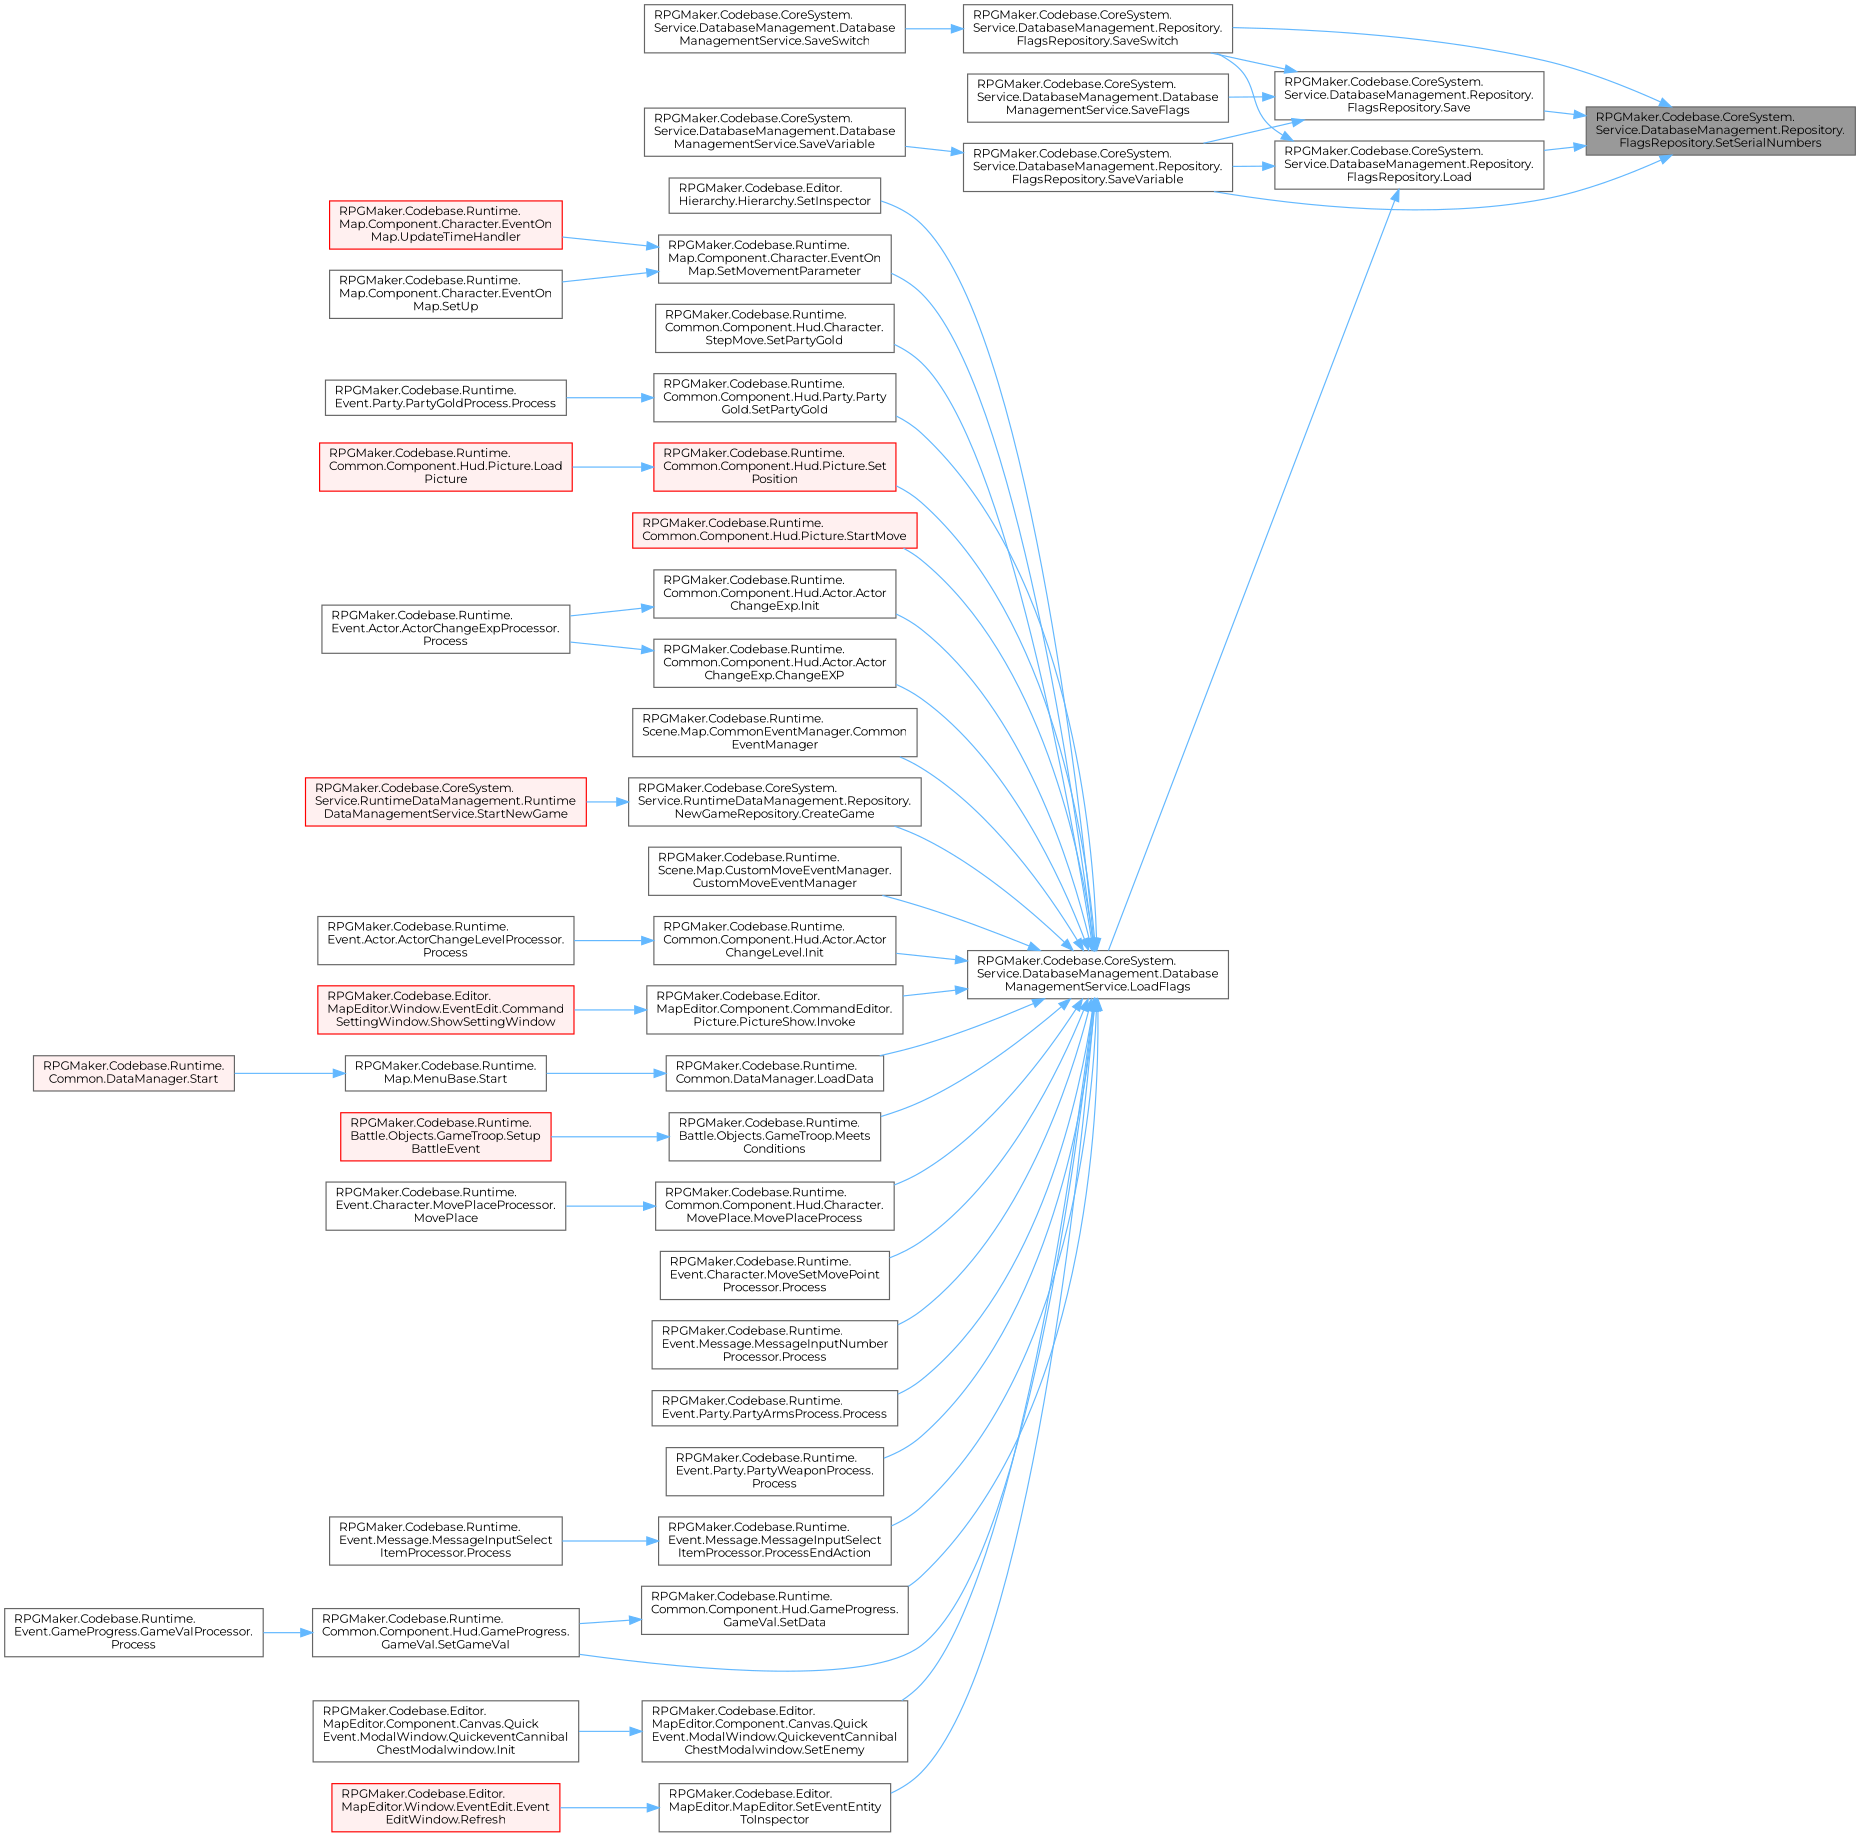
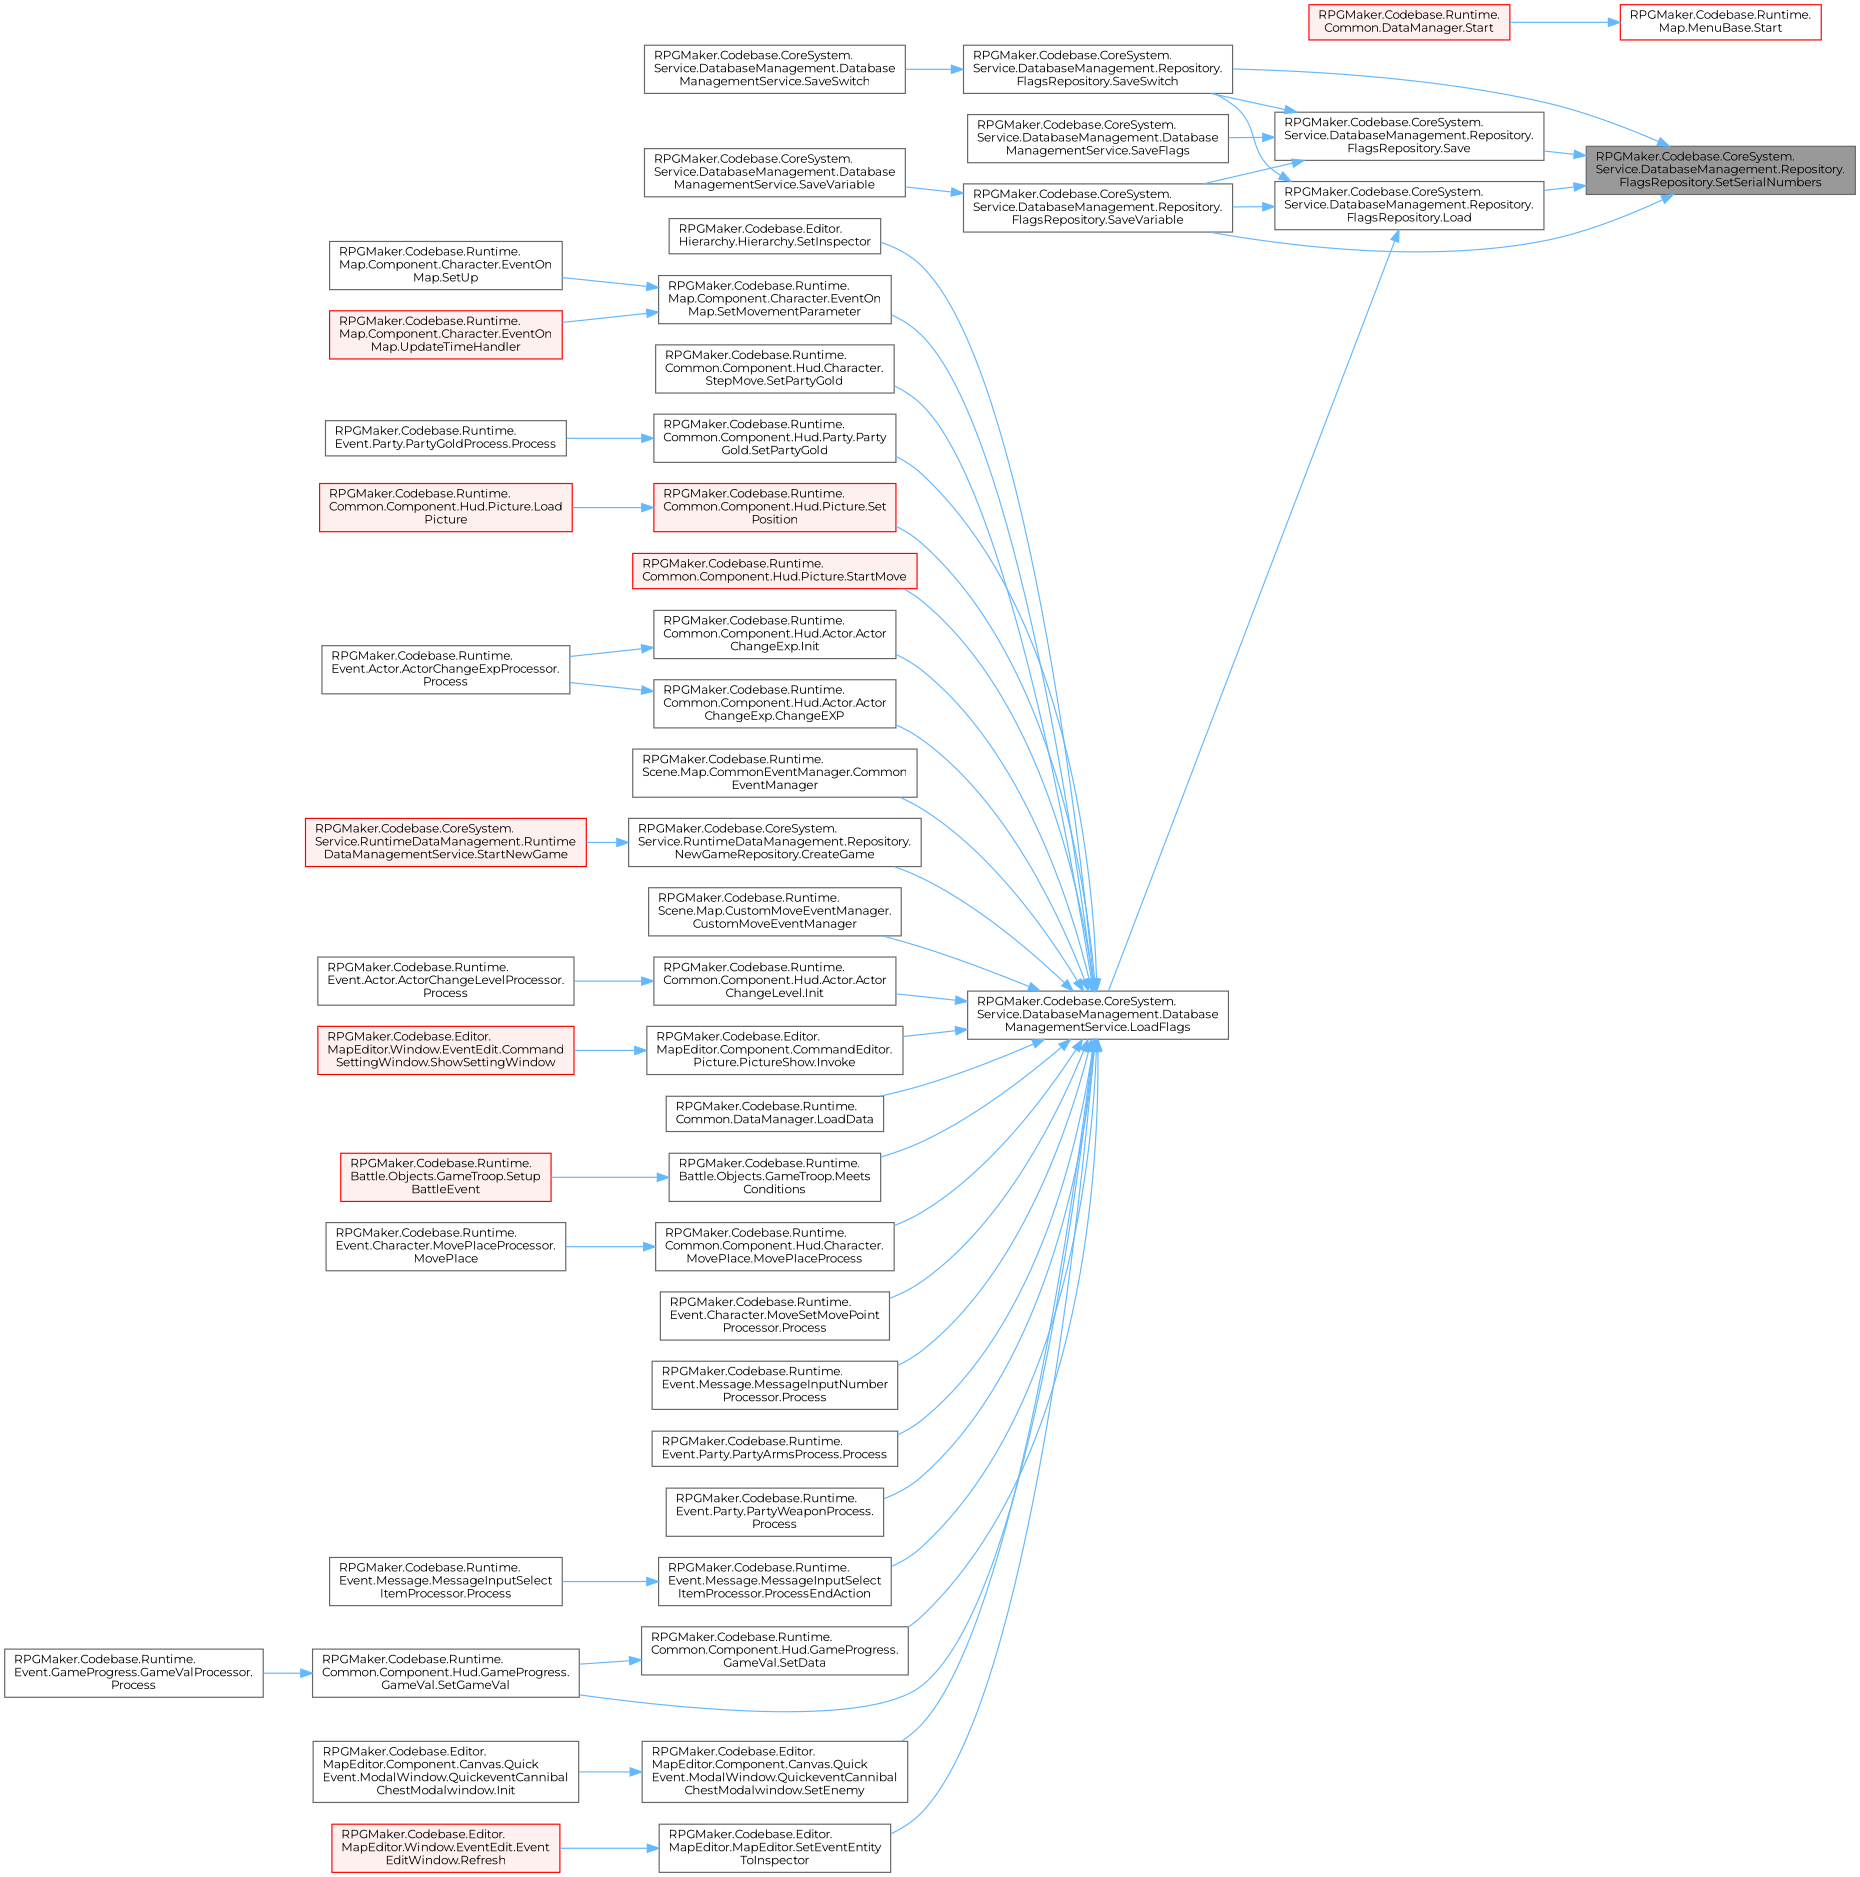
(134, 1073) -> (1409, 22)
(446, 1073) -> (1721, 22)
(600, 1073) -> none
